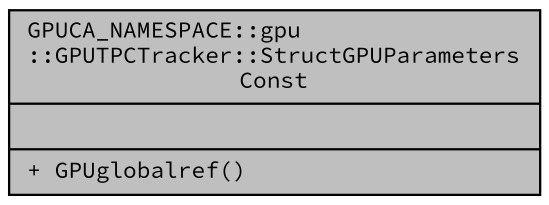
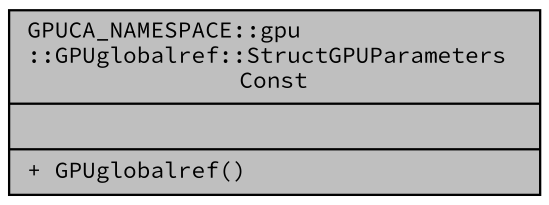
(275, 56) -> (268, 56)
